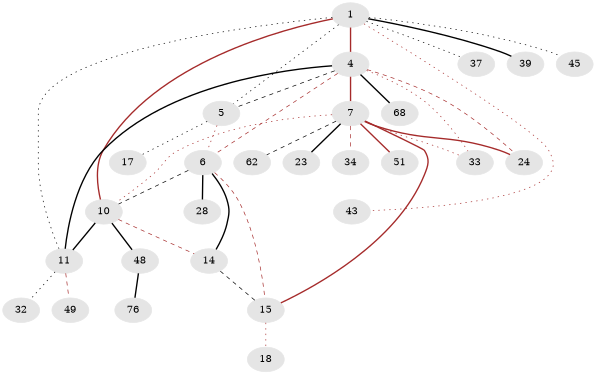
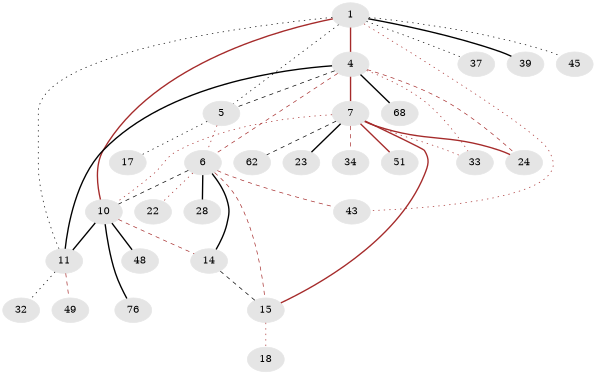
none -> (275, 191)
none -> (153, 212)
(137, 286) -> (112, 262)
